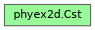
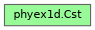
(48, 15) -> (48, 15)
